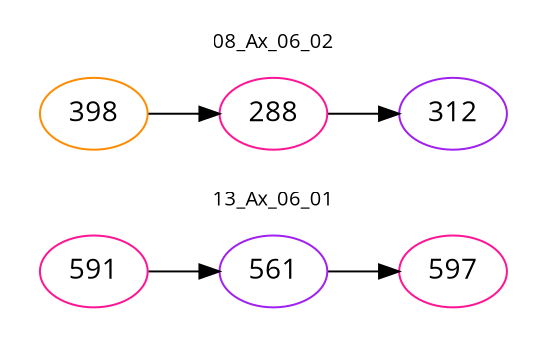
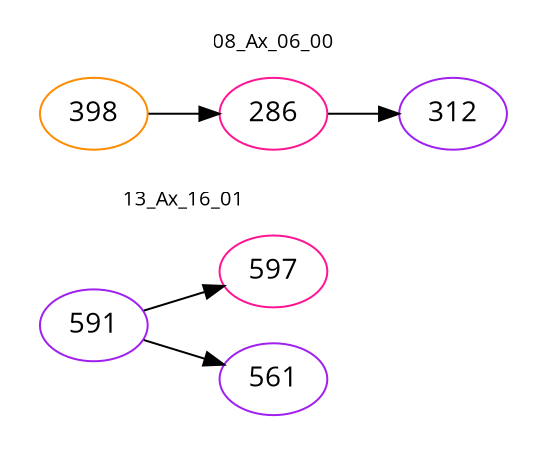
(273, 43) -> (273, 43)
(273, 114) -> (273, 114)
(273, 201) -> (184, 201)
(94, 271) -> (94, 325)
(353, 271) -> (174, 301)
